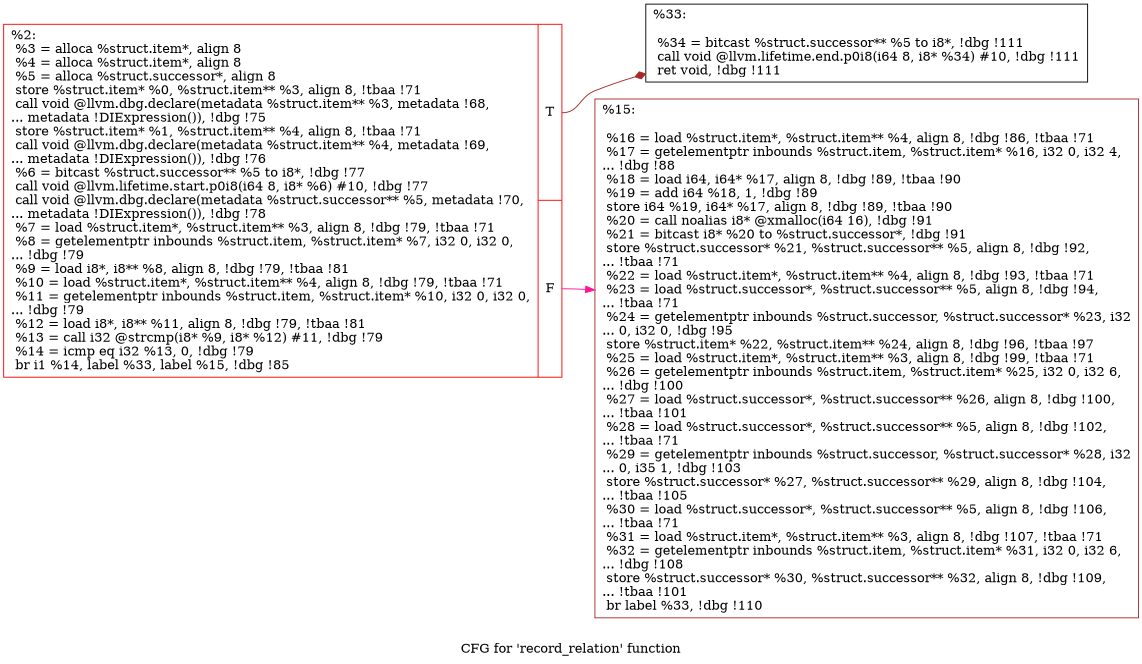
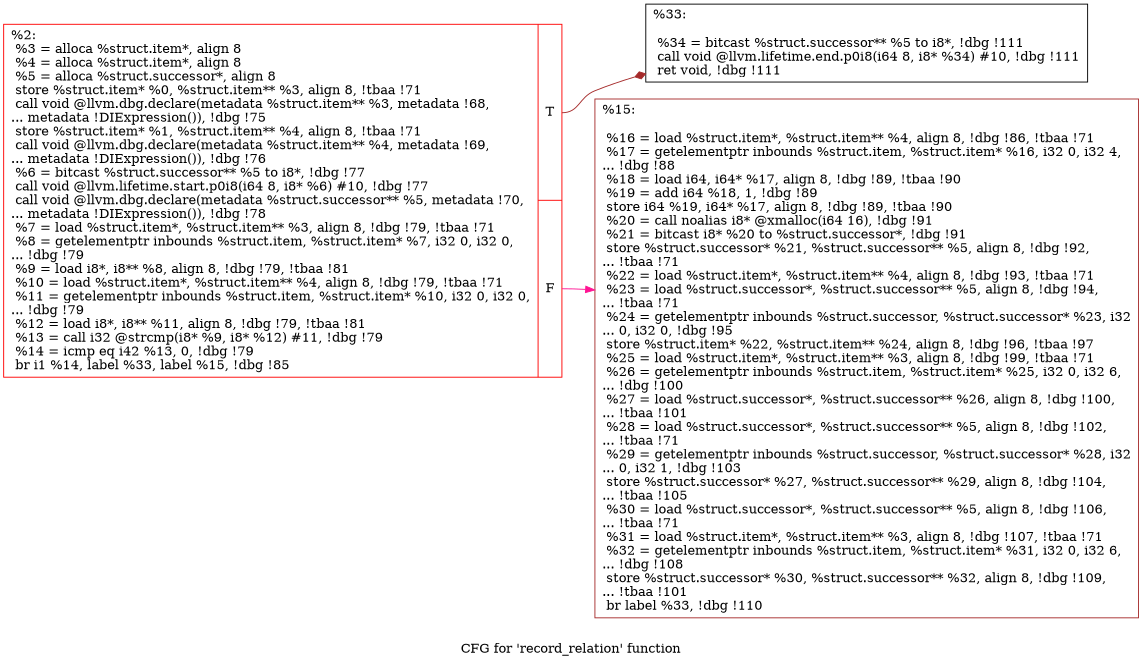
(132, 352) -> (132, 352)
(672, 468) -> (672, 468)
